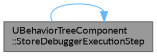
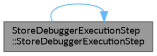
(78, 37) -> (78, 37)
